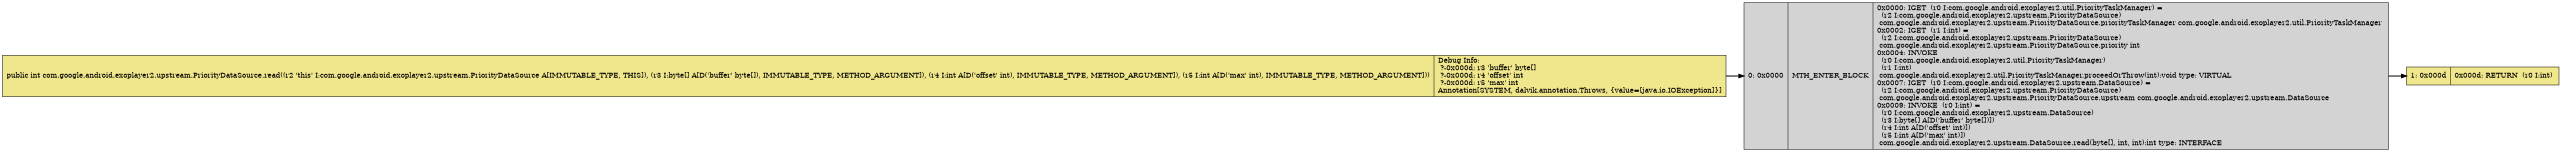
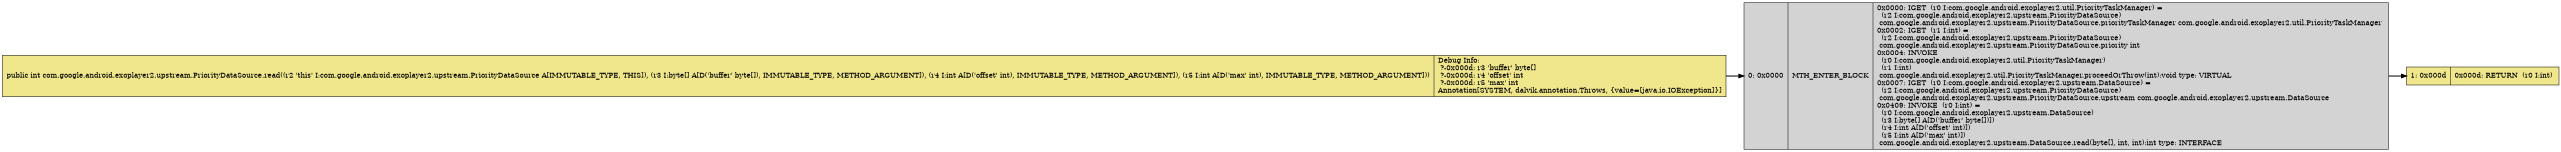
(1930, 106) -> (1930, 106)
